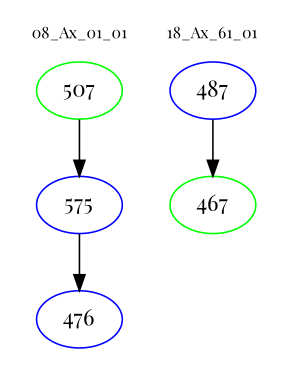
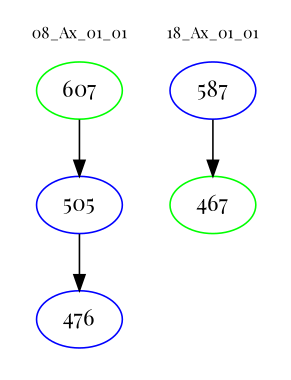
(213, 34) -> (213, 34)
(79, 91) -> (79, 91)
(213, 91) -> (213, 91)
(79, 205) -> (79, 205)
